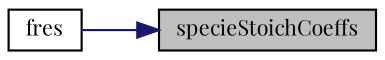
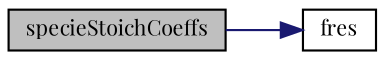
(110, 30) -> (253, 30)
